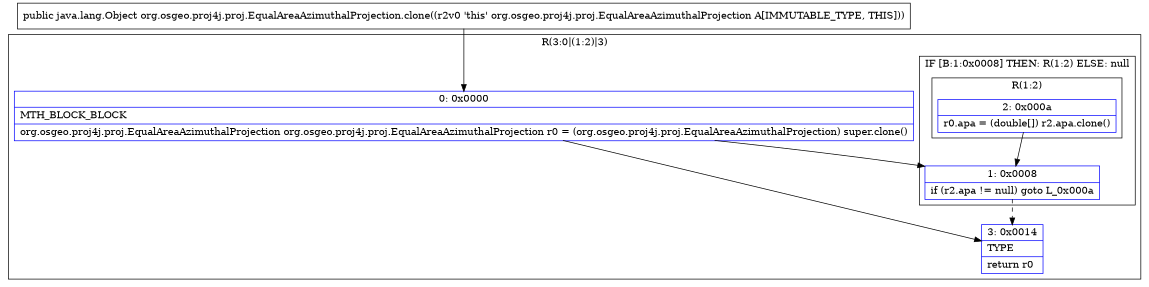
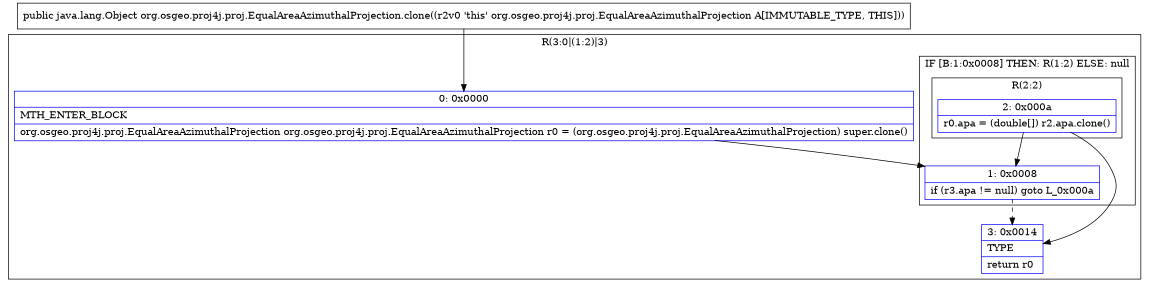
(1027, 86) -> (1027, 86)
(73, 115) -> (74, 115)
(769, 190) -> (1115, 195)
(1012, 191) -> (1012, 191)
